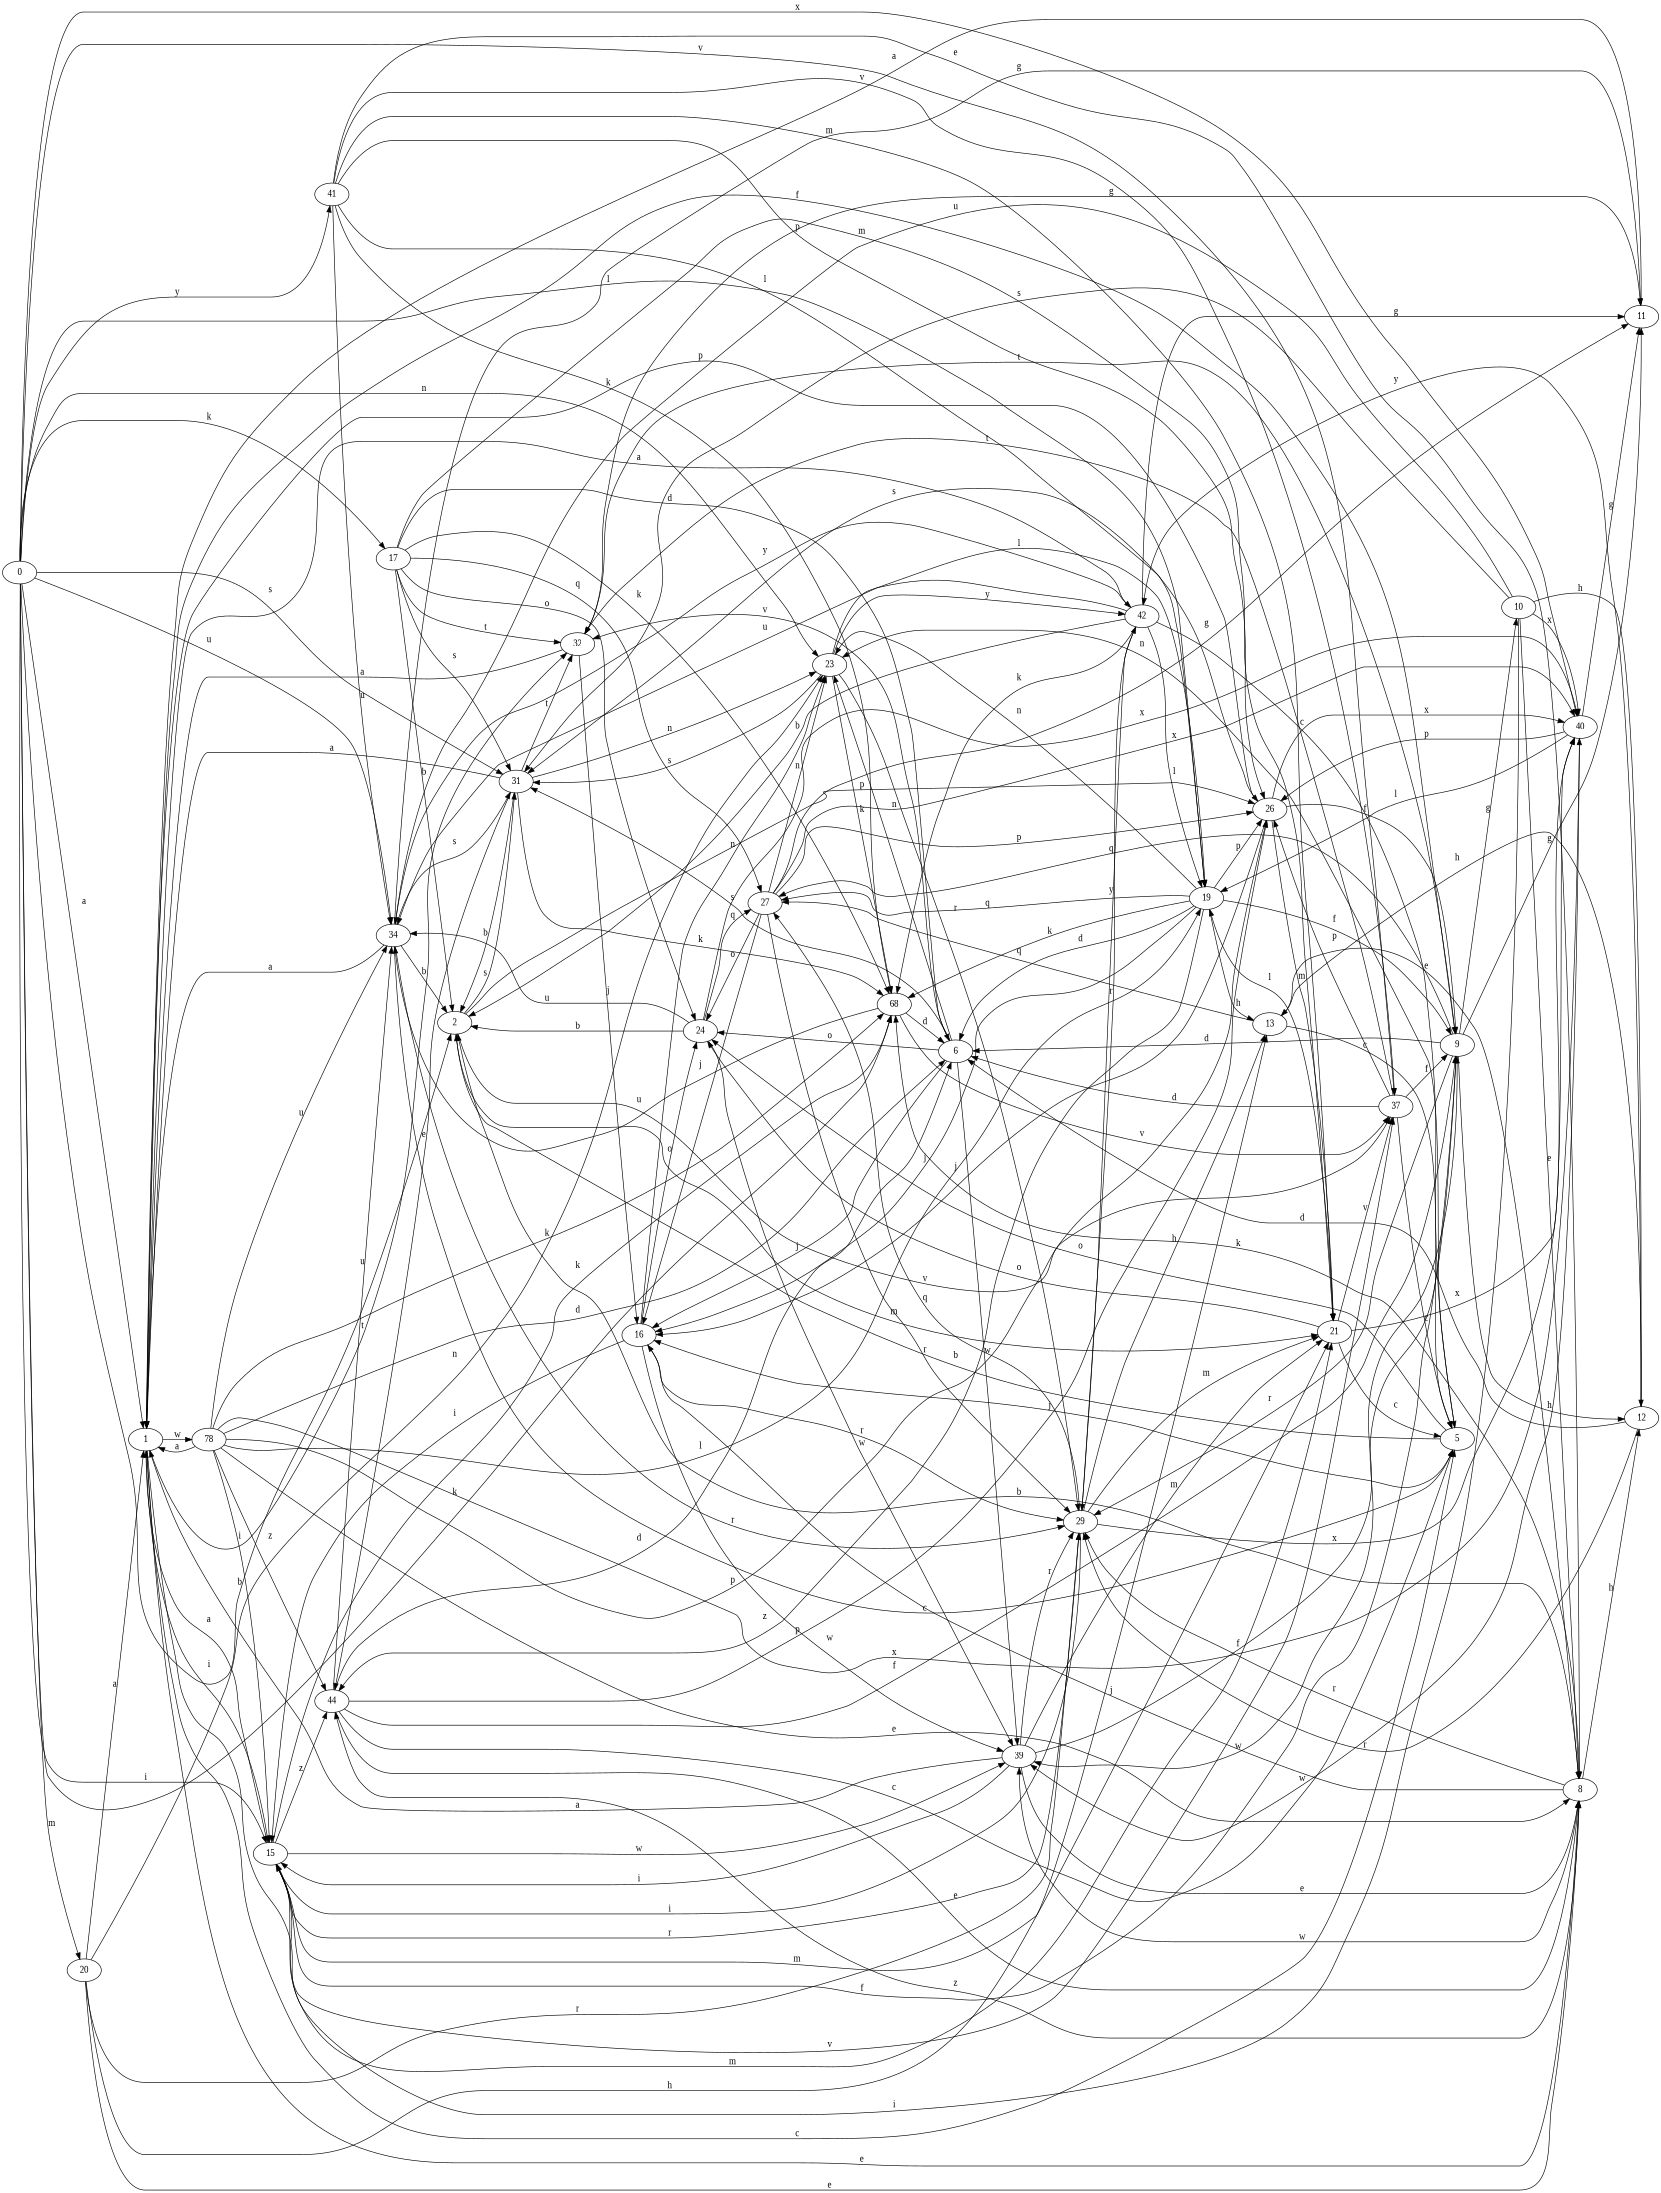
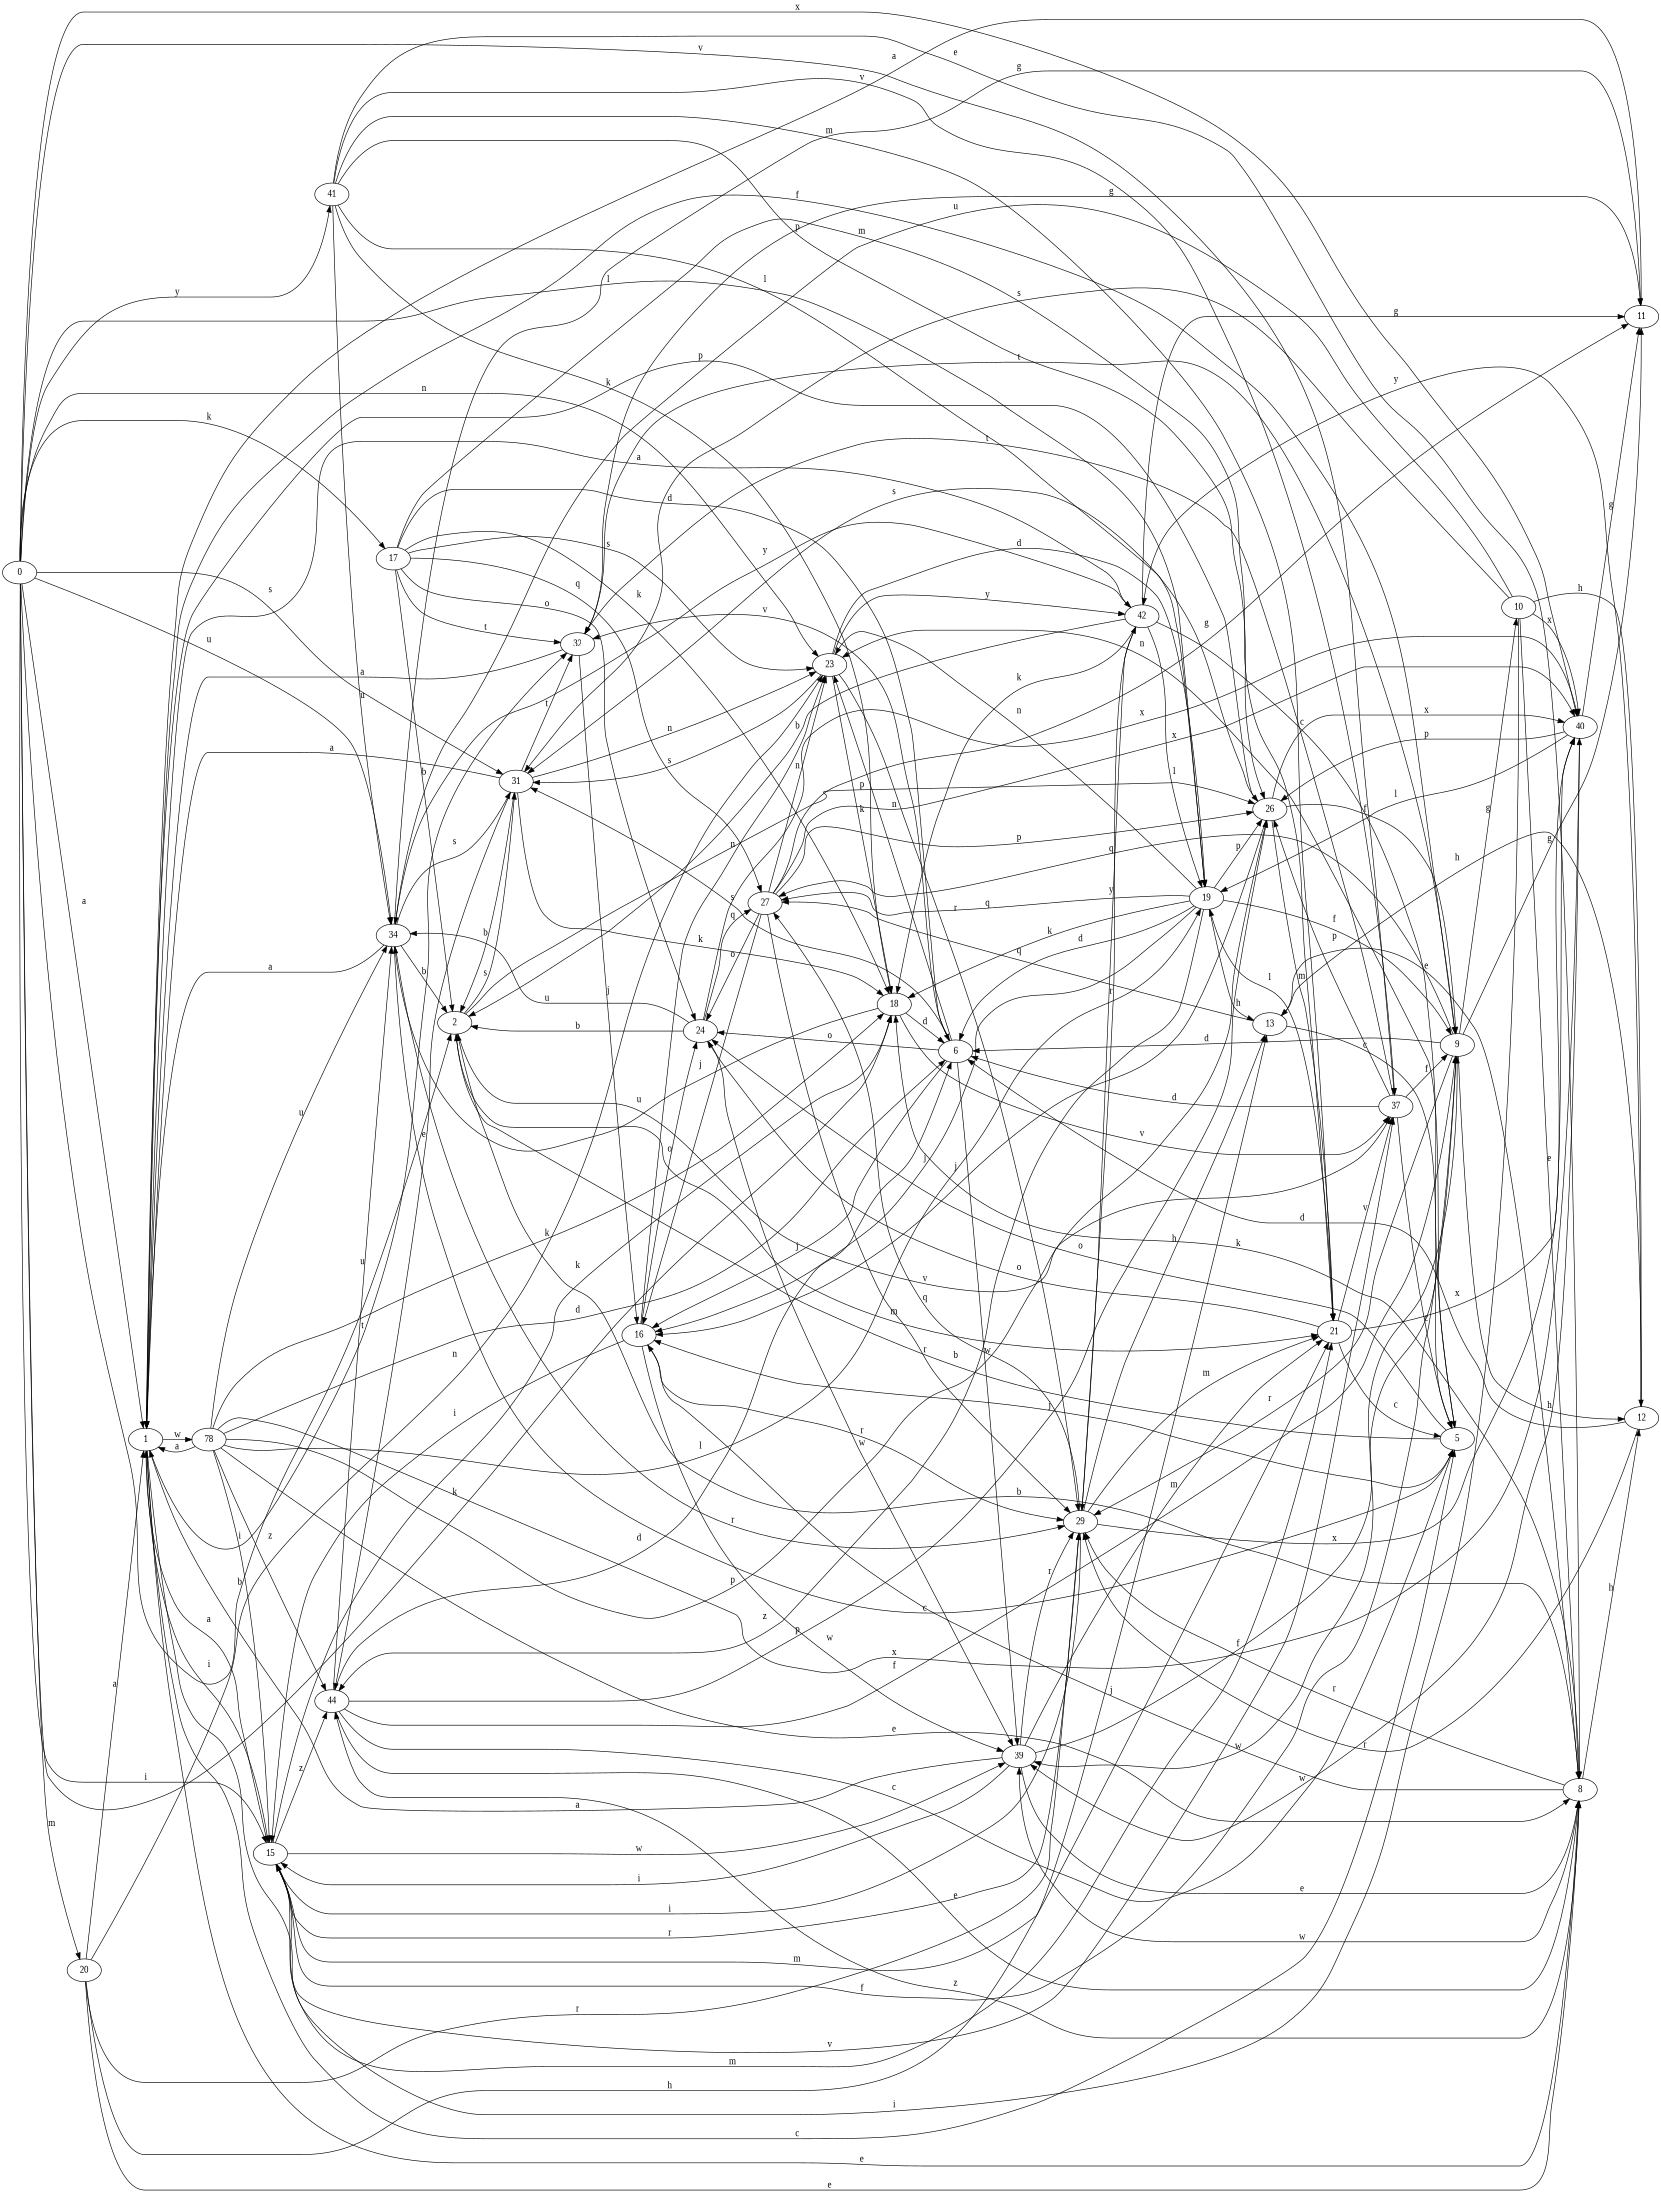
(1019, 544) -> (1019, 544)
(719, 661) -> none
(447, 670) -> (627, 556)
(894, 1004) -> (894, 1004)
